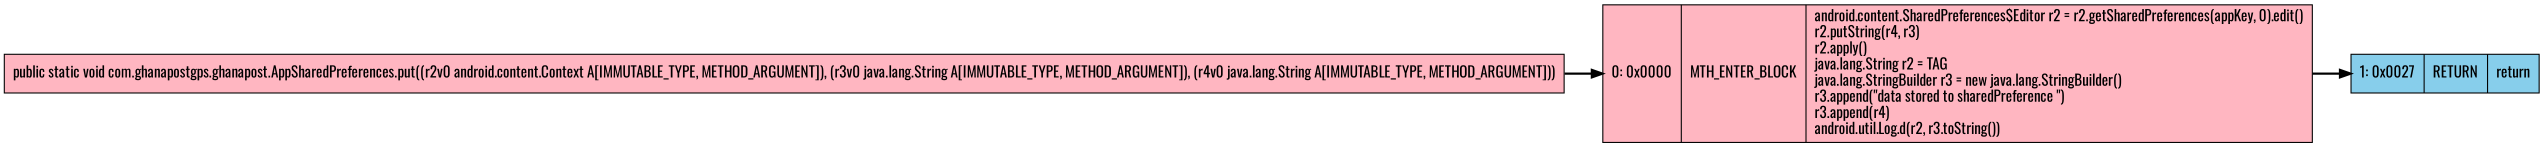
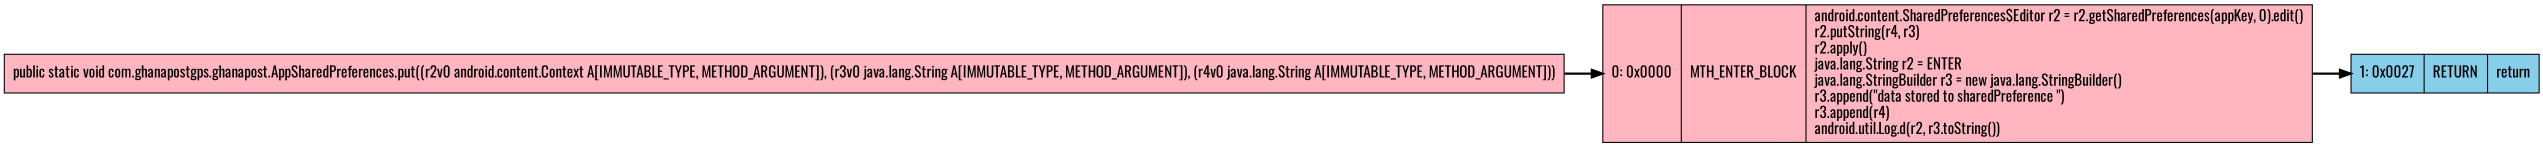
(1881, 65) -> (1889, 65)
